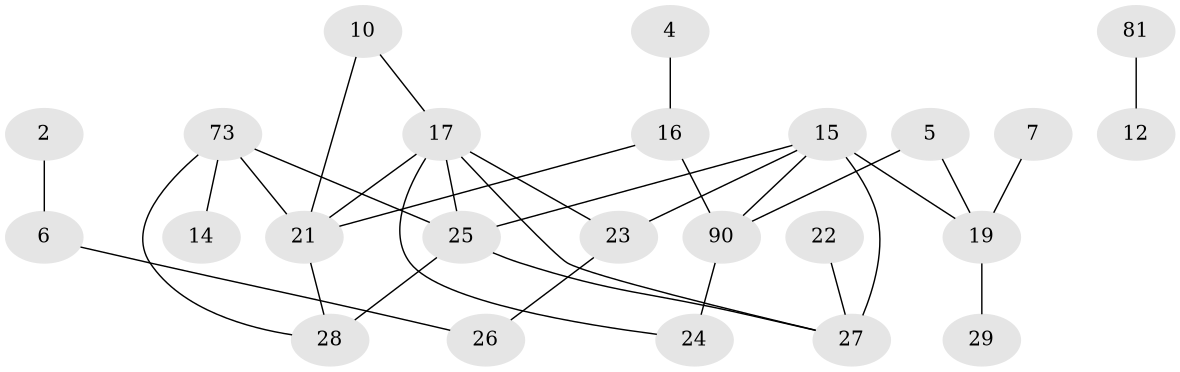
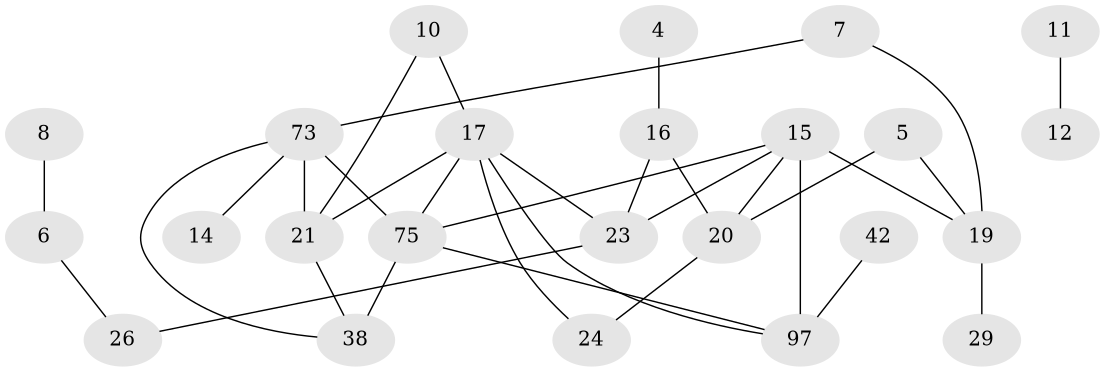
(1136, 31) -> (1060, 31)
none -> (572, 82)
(44, 134) -> (44, 134)
(502, 182) -> (638, 189)
(462, 237) -> (407, 237)
(722, 237) -> (722, 237)
(825, 237) -> (879, 237)
(330, 340) -> (356, 340)
(852, 340) -> (800, 340)
